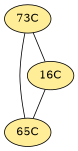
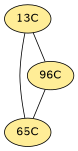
(28, 19) -> (28, 19)
(51, 76) -> (51, 76)
